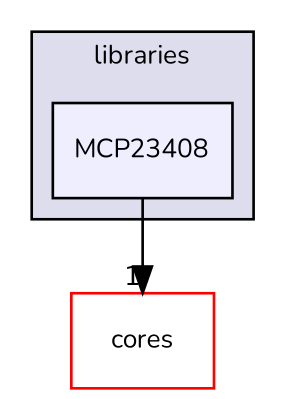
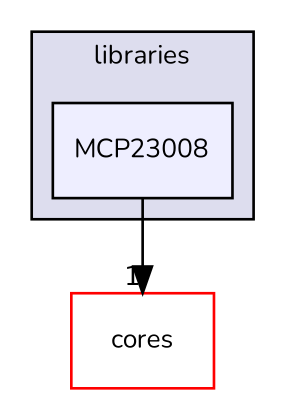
(143, 151) -> (143, 151)
